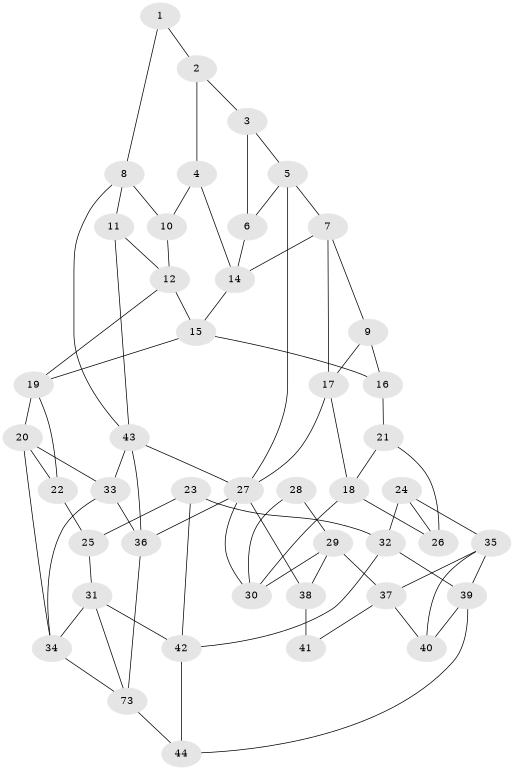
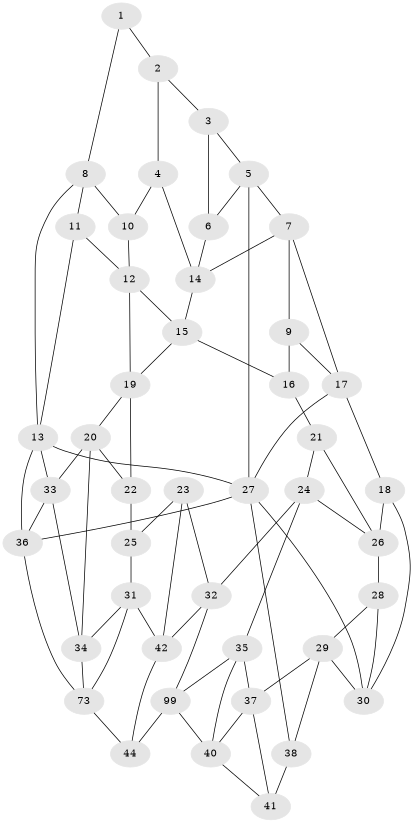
(130, 438) -> (38, 438)
(366, 464) -> (311, 464)
none -> (378, 570)
(467, 596) -> (171, 701)
none -> (241, 780)
